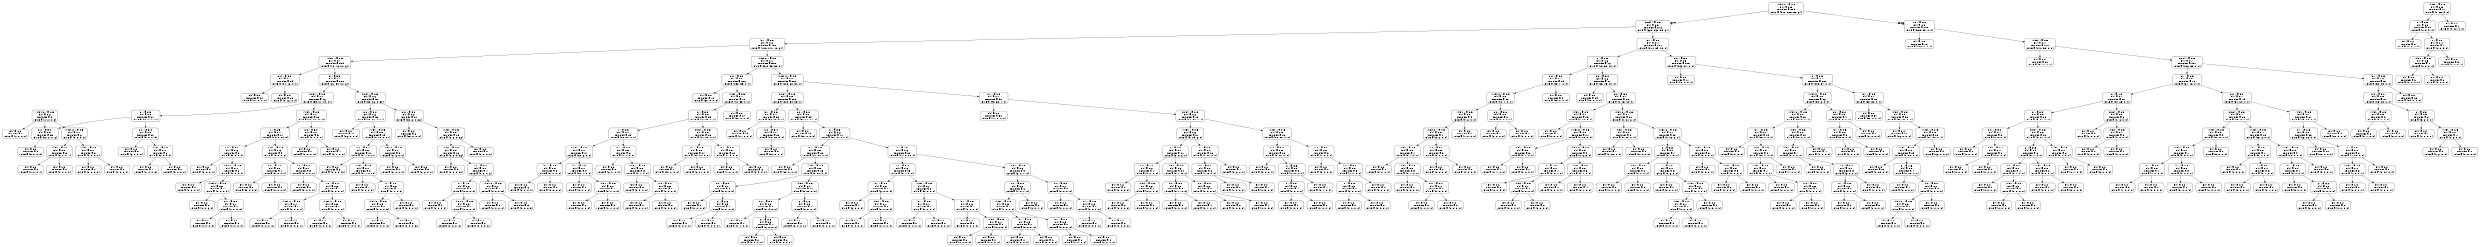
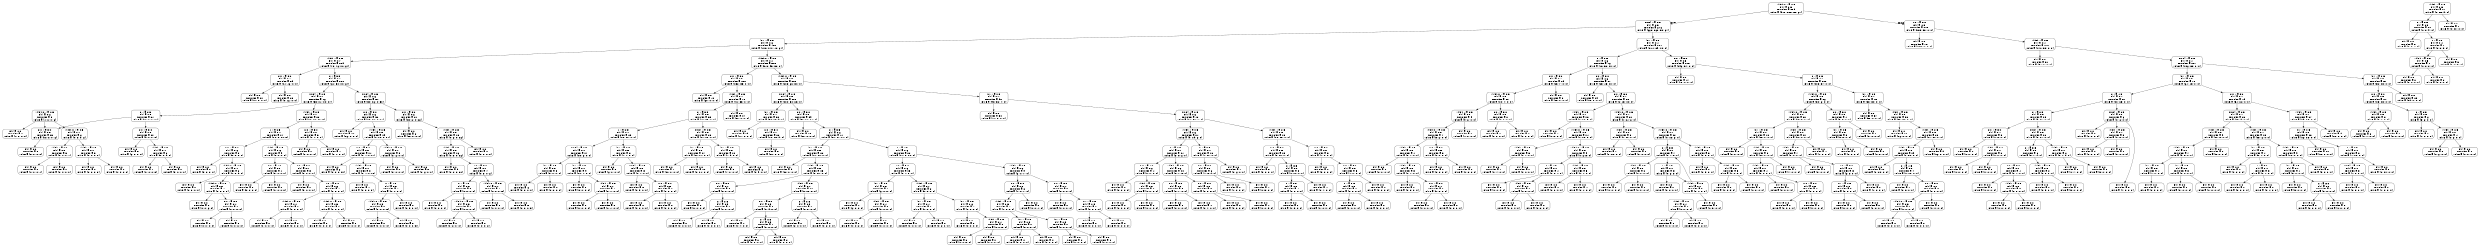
(771, 124) -> none
(2023, 160) -> none
(2137, 179) -> (2134, 151)
(1689, 196) -> (1685, 170)
